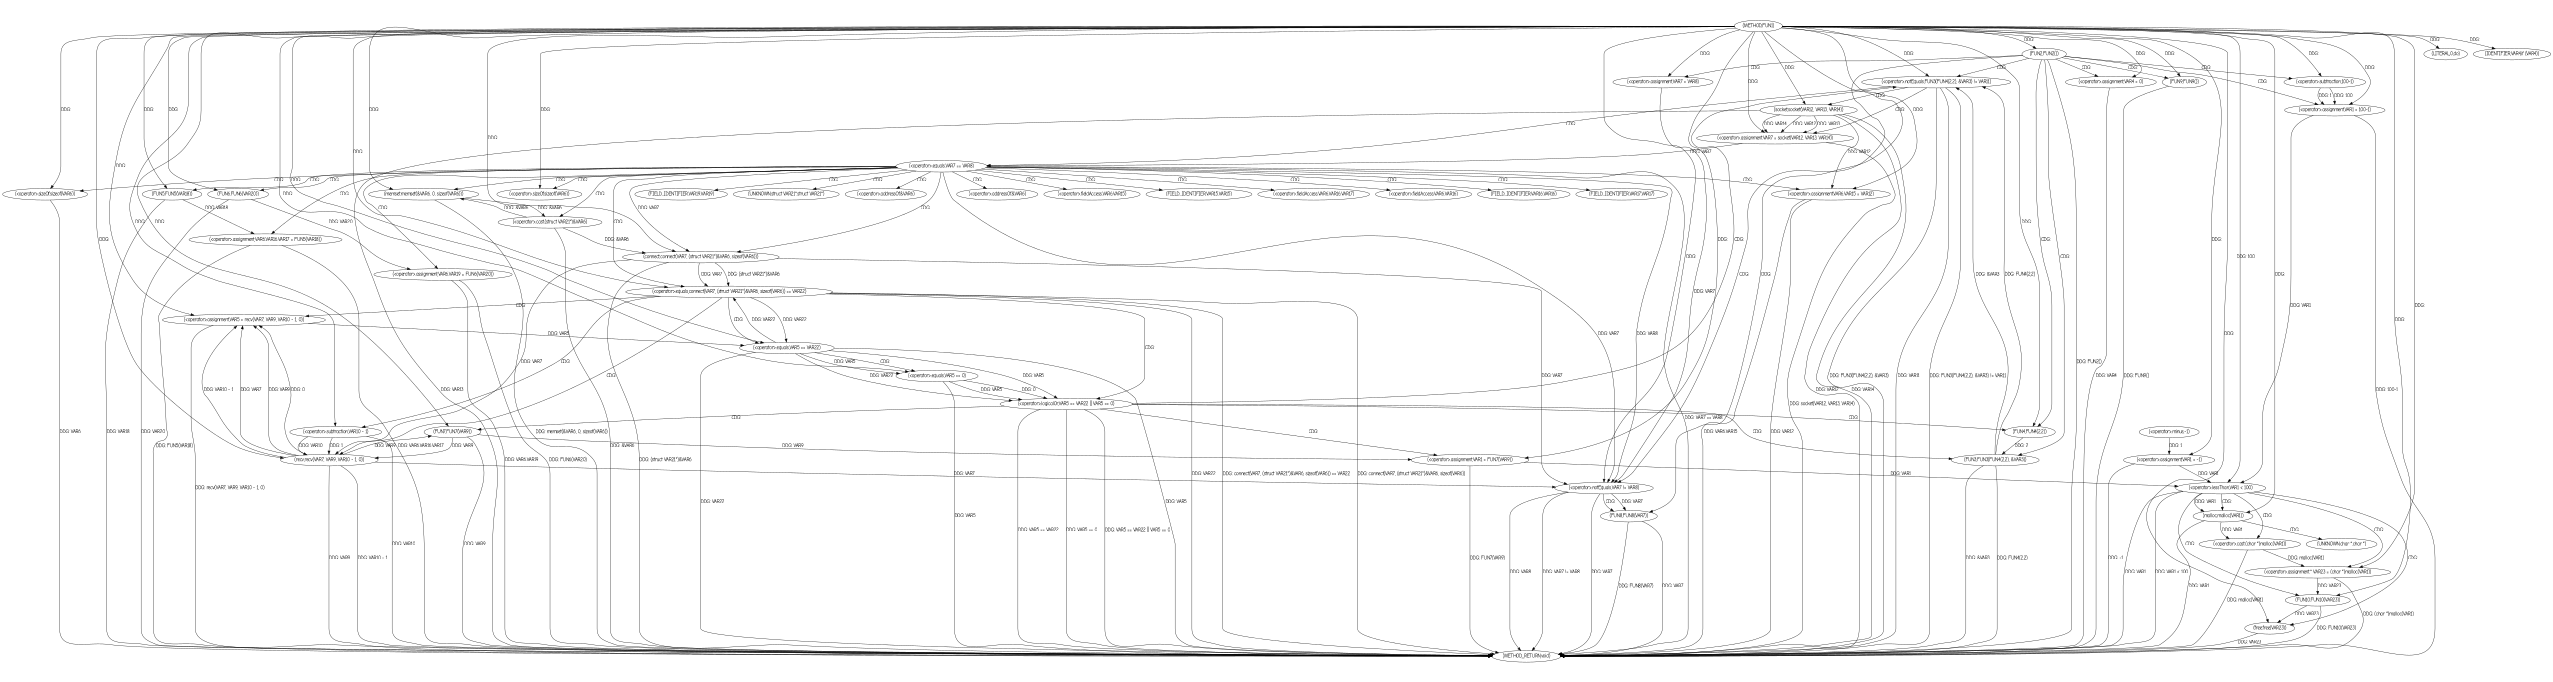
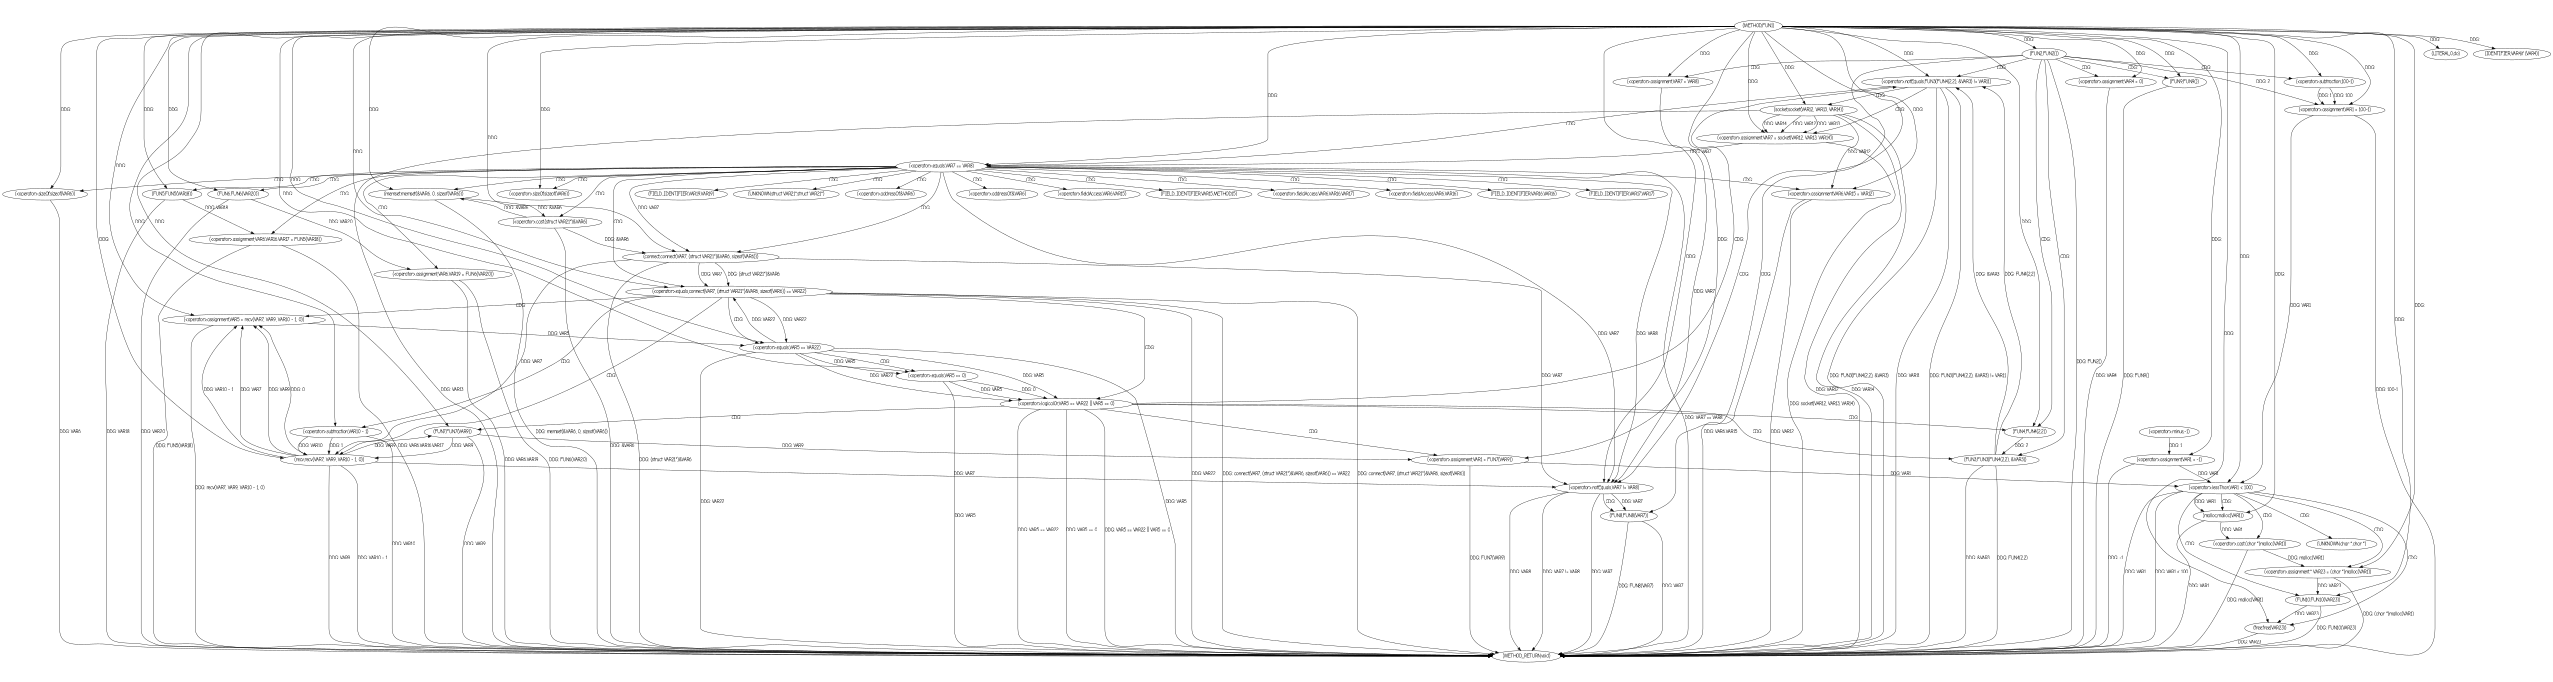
none -> (1317, 41)
(2263, 82) -> (2263, 82)
(1199, 194) -> (1199, 194)
(2246, 257) -> (2246, 257)
(2280, 530) -> (2283, 514)
